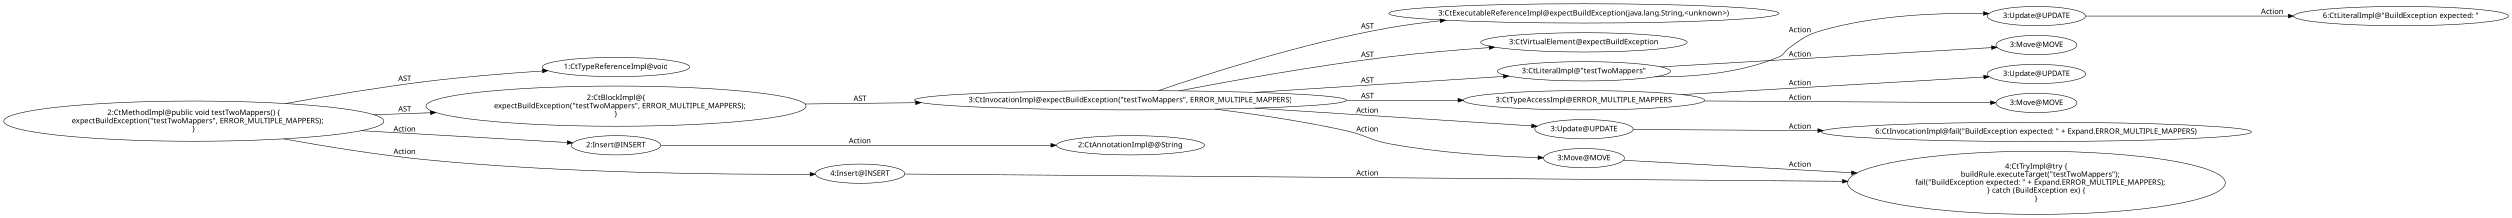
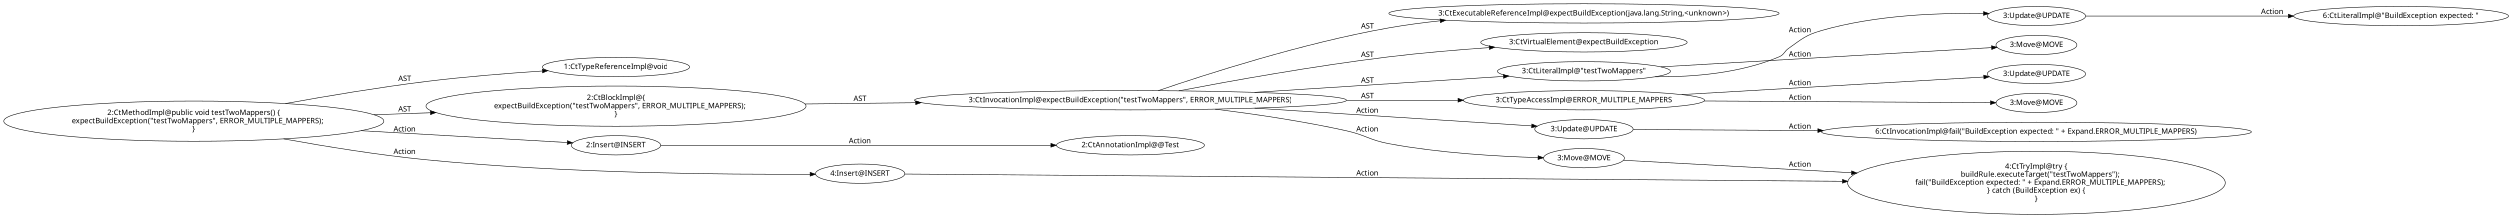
(1130, 145) -> (1130, 145)
